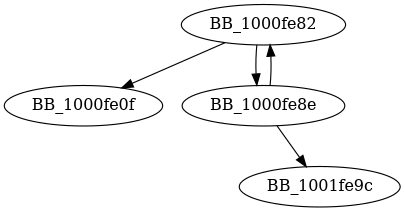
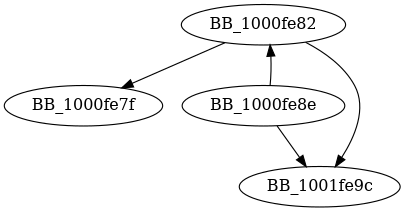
(256, 59) -> (356, 90)
(83, 106) -> (83, 106)
